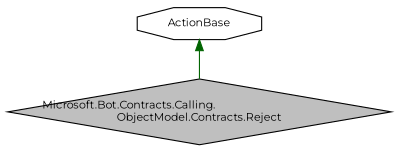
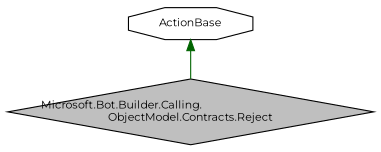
(199, 112) -> (191, 112)
